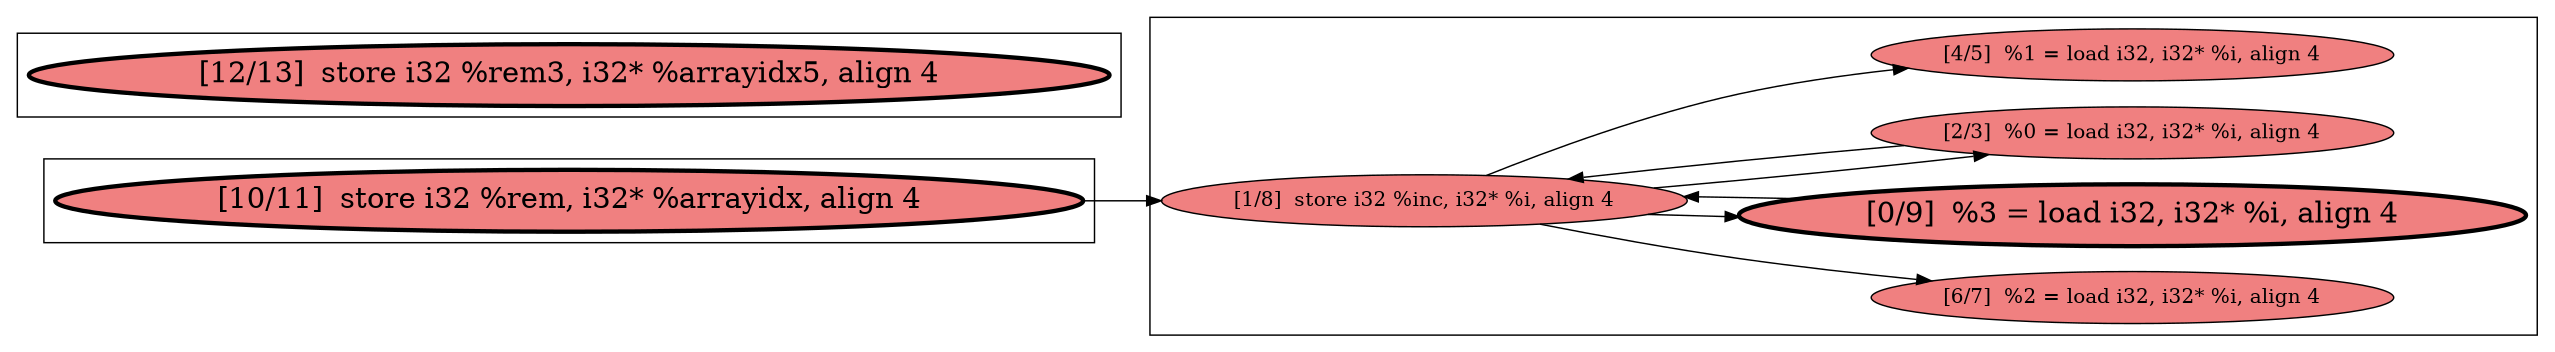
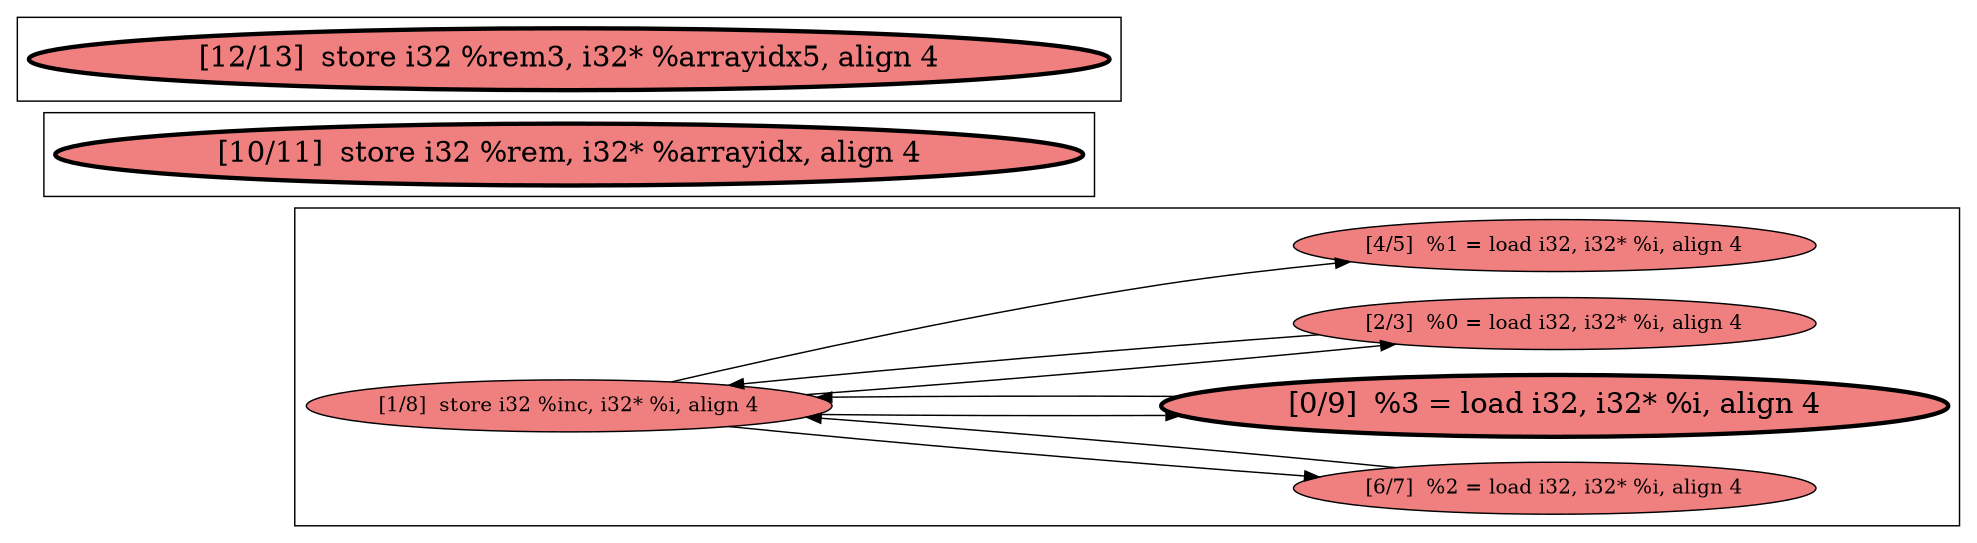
(1115, 201) -> (1108, 441)
